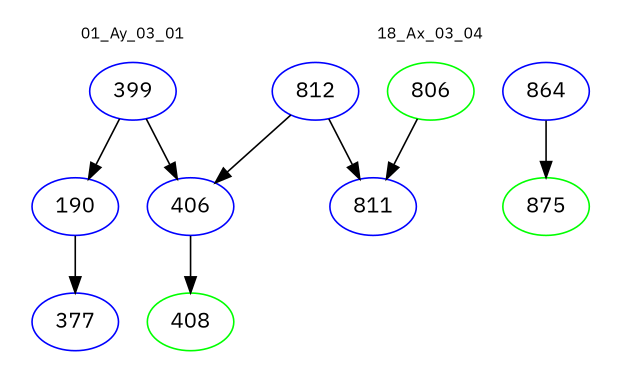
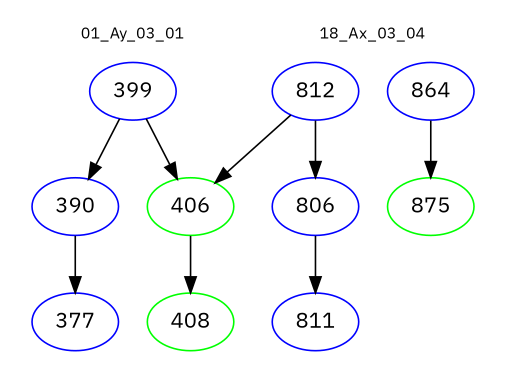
(431, 91) -> (315, 207)
(341, 142) -> (315, 141)
(75, 207) -> (75, 207)
(191, 207) -> (191, 207)
